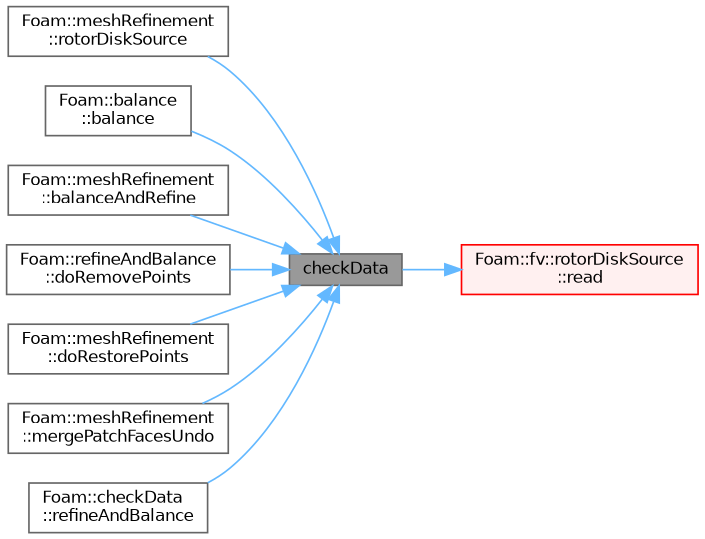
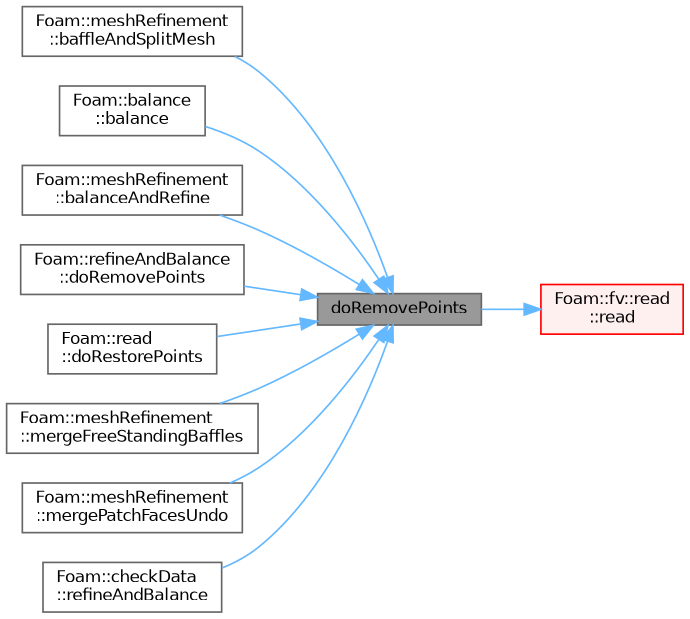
(118, 31) -> (132, 31)
(346, 270) -> (399, 309)
(580, 270) -> (612, 309)
(118, 349) -> (132, 349)
none -> (132, 428)
